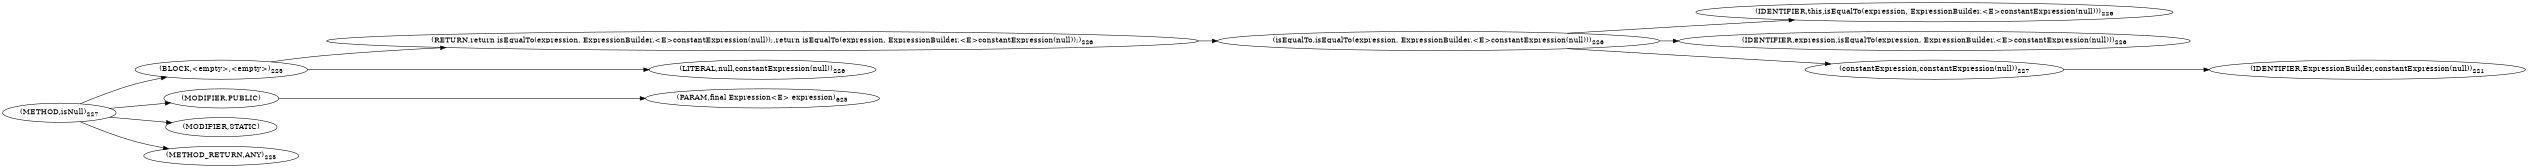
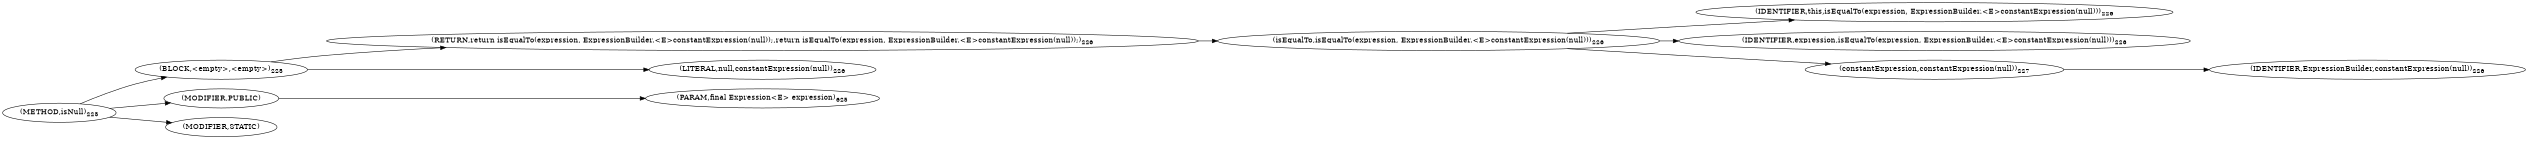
(2479, 69) -> (2479, 69)
(93, 112) -> (93, 112)
(221, 156) -> none
